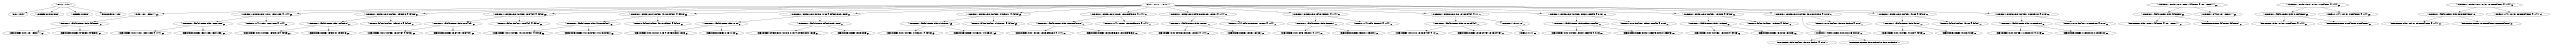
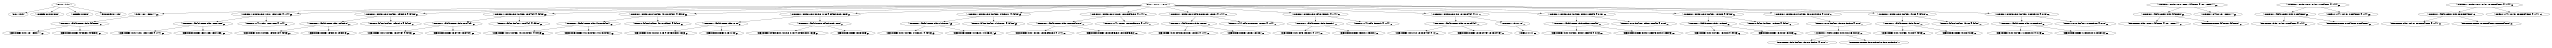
(1807, 28) -> (1839, 28)
